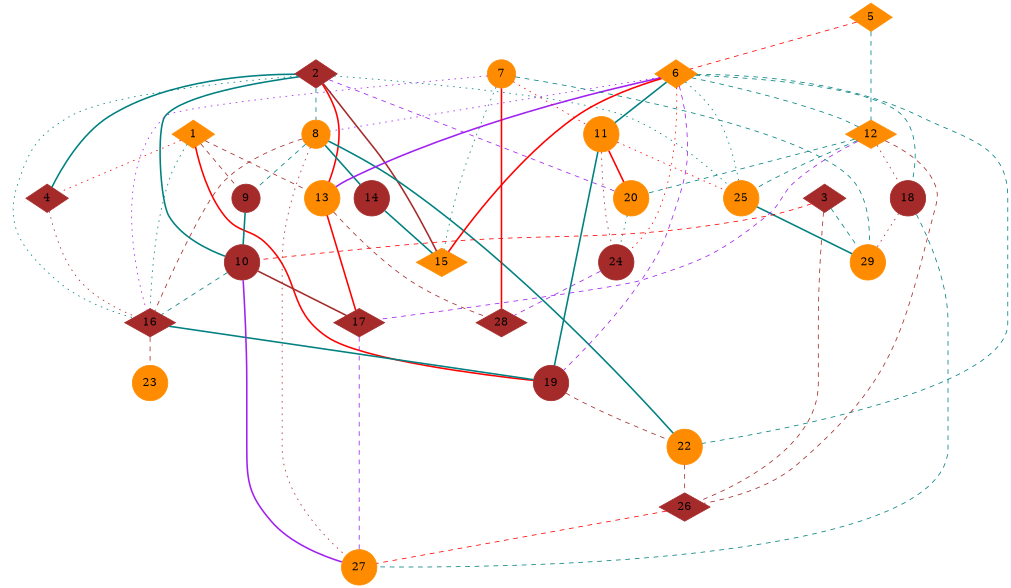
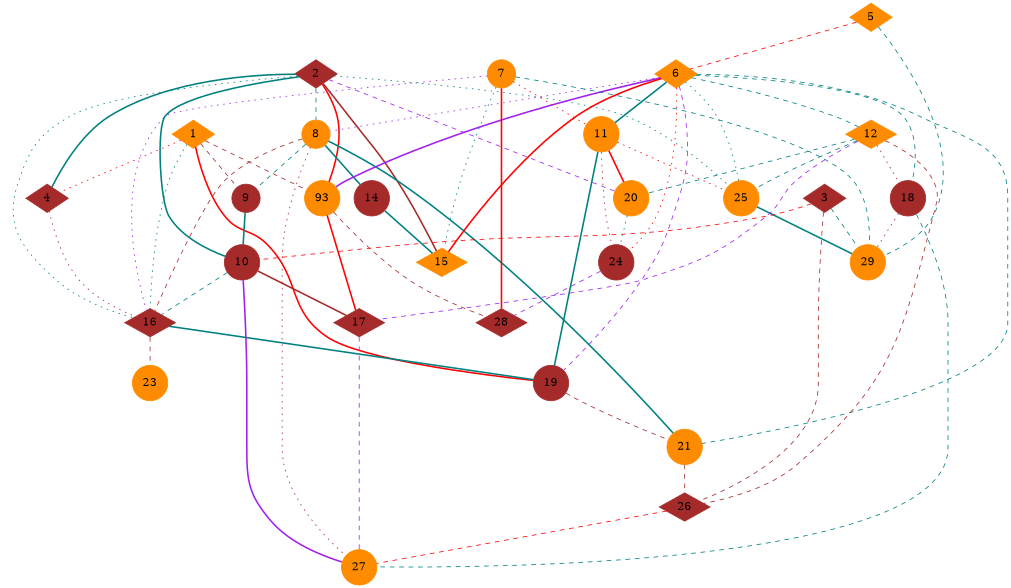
(871, 76) -> (940, 146)
(322, 198) -> (322, 198)
(685, 447) -> (685, 447)
